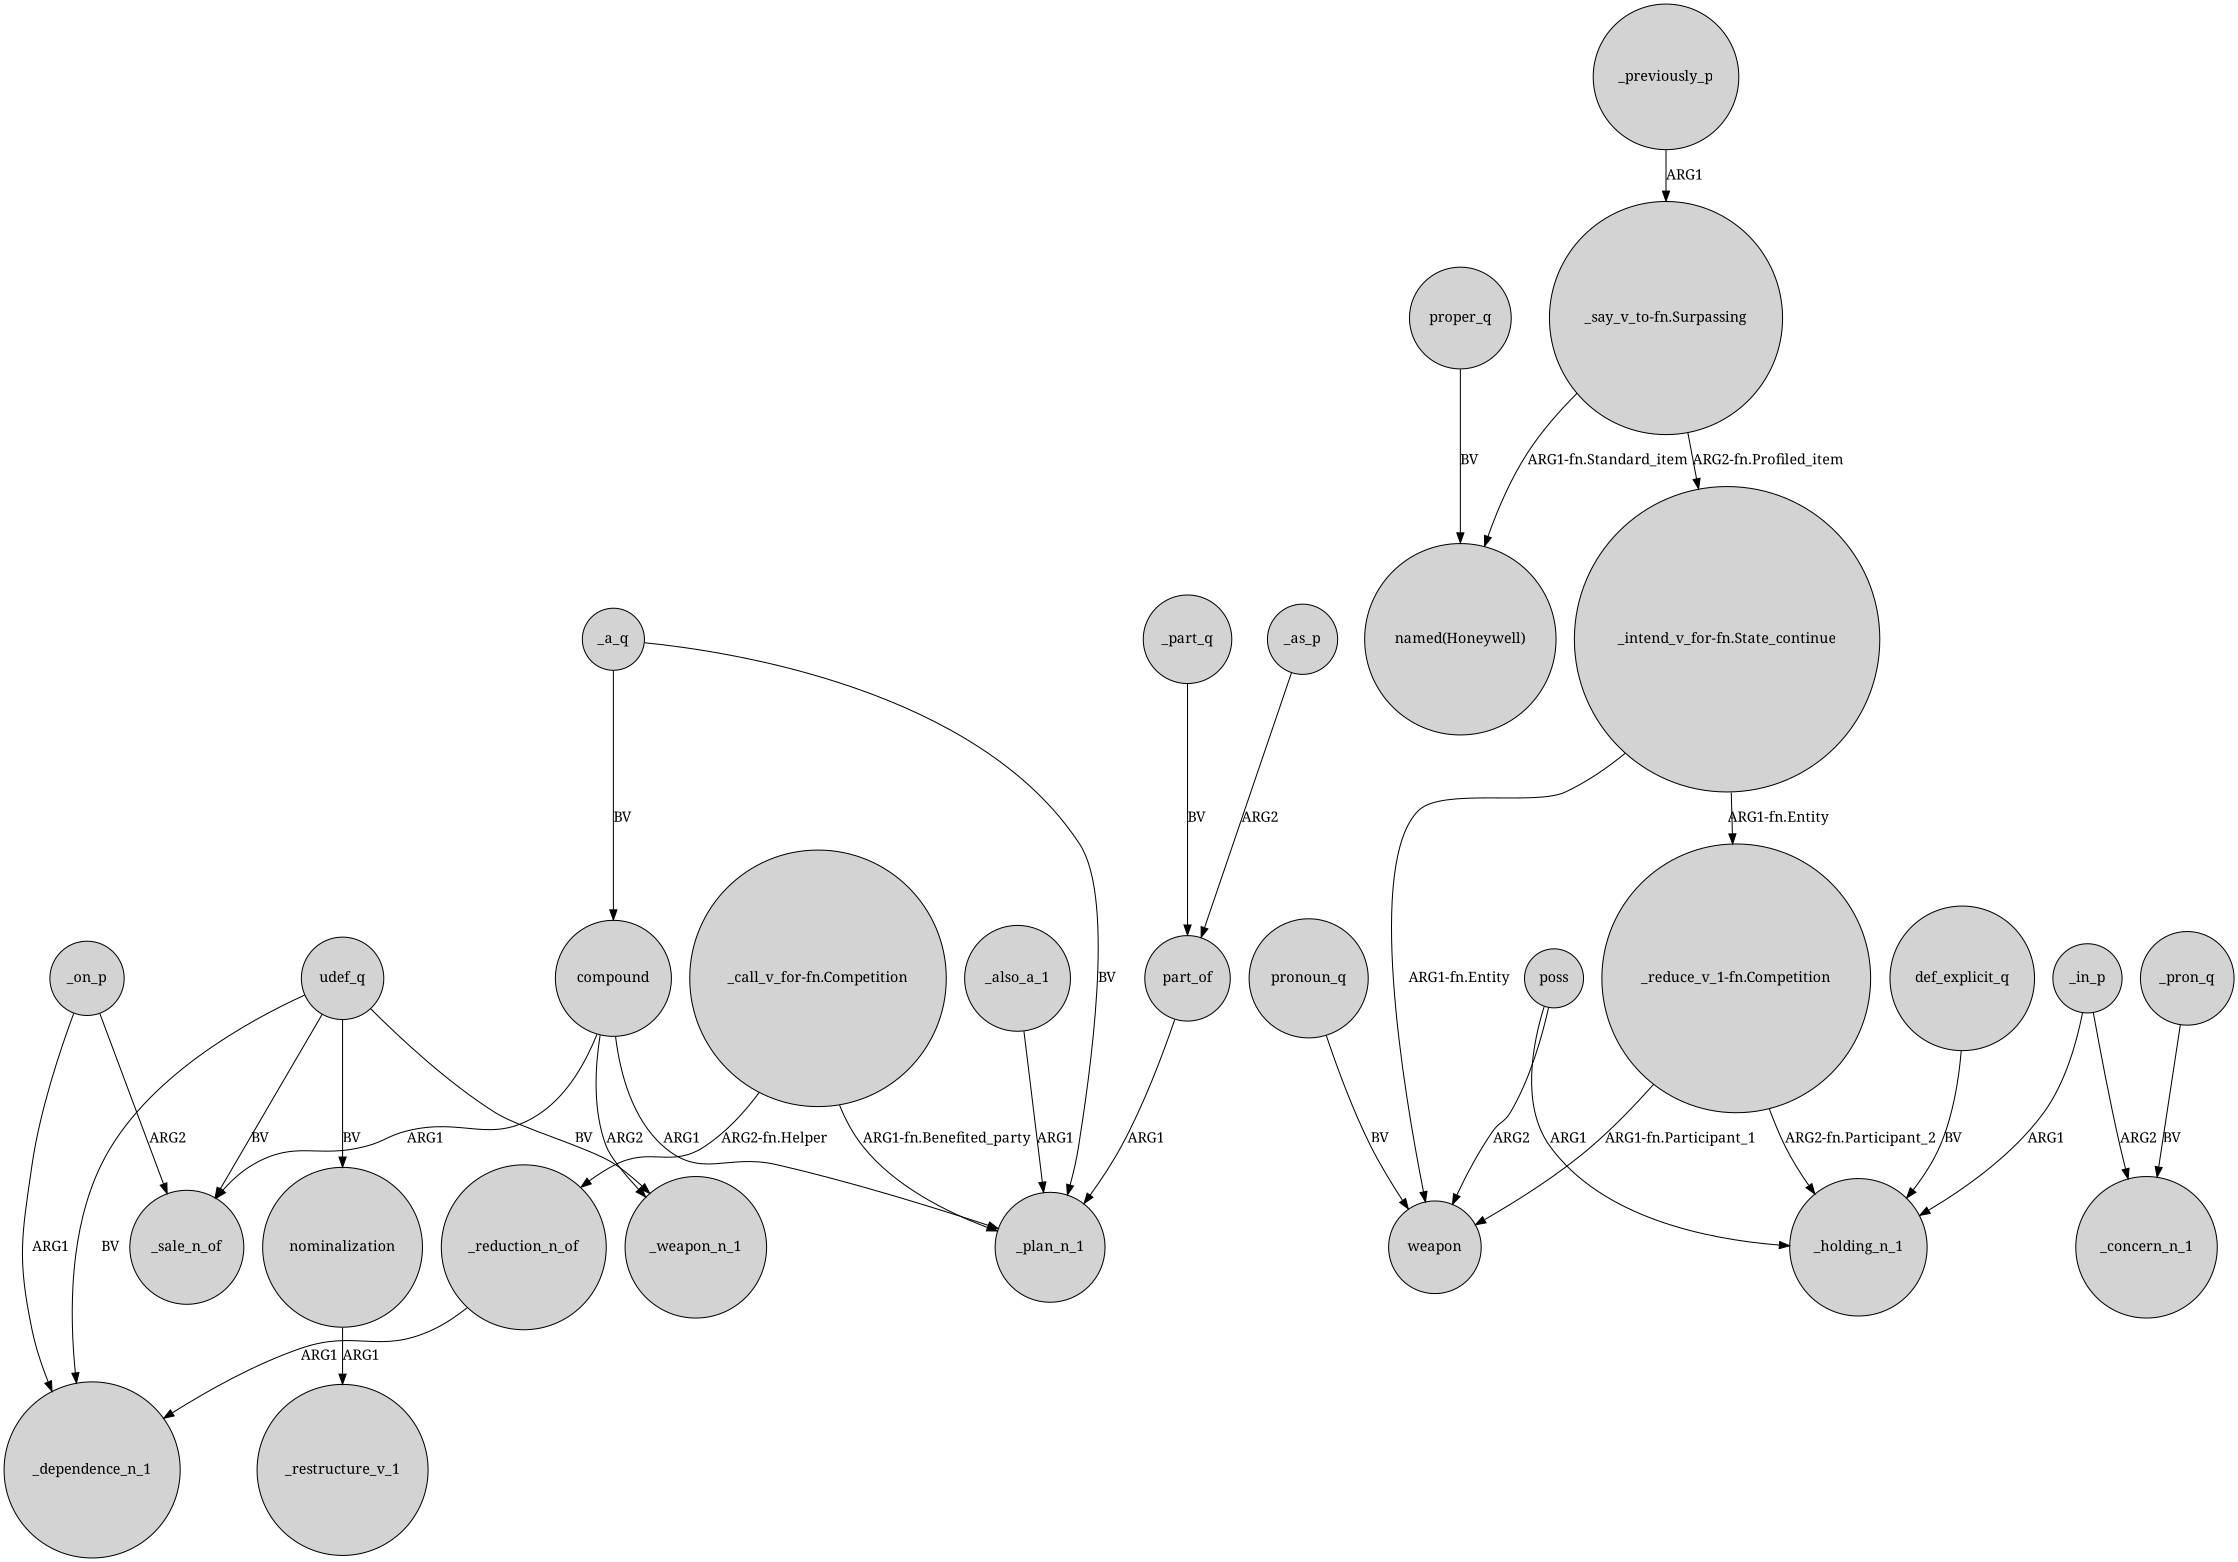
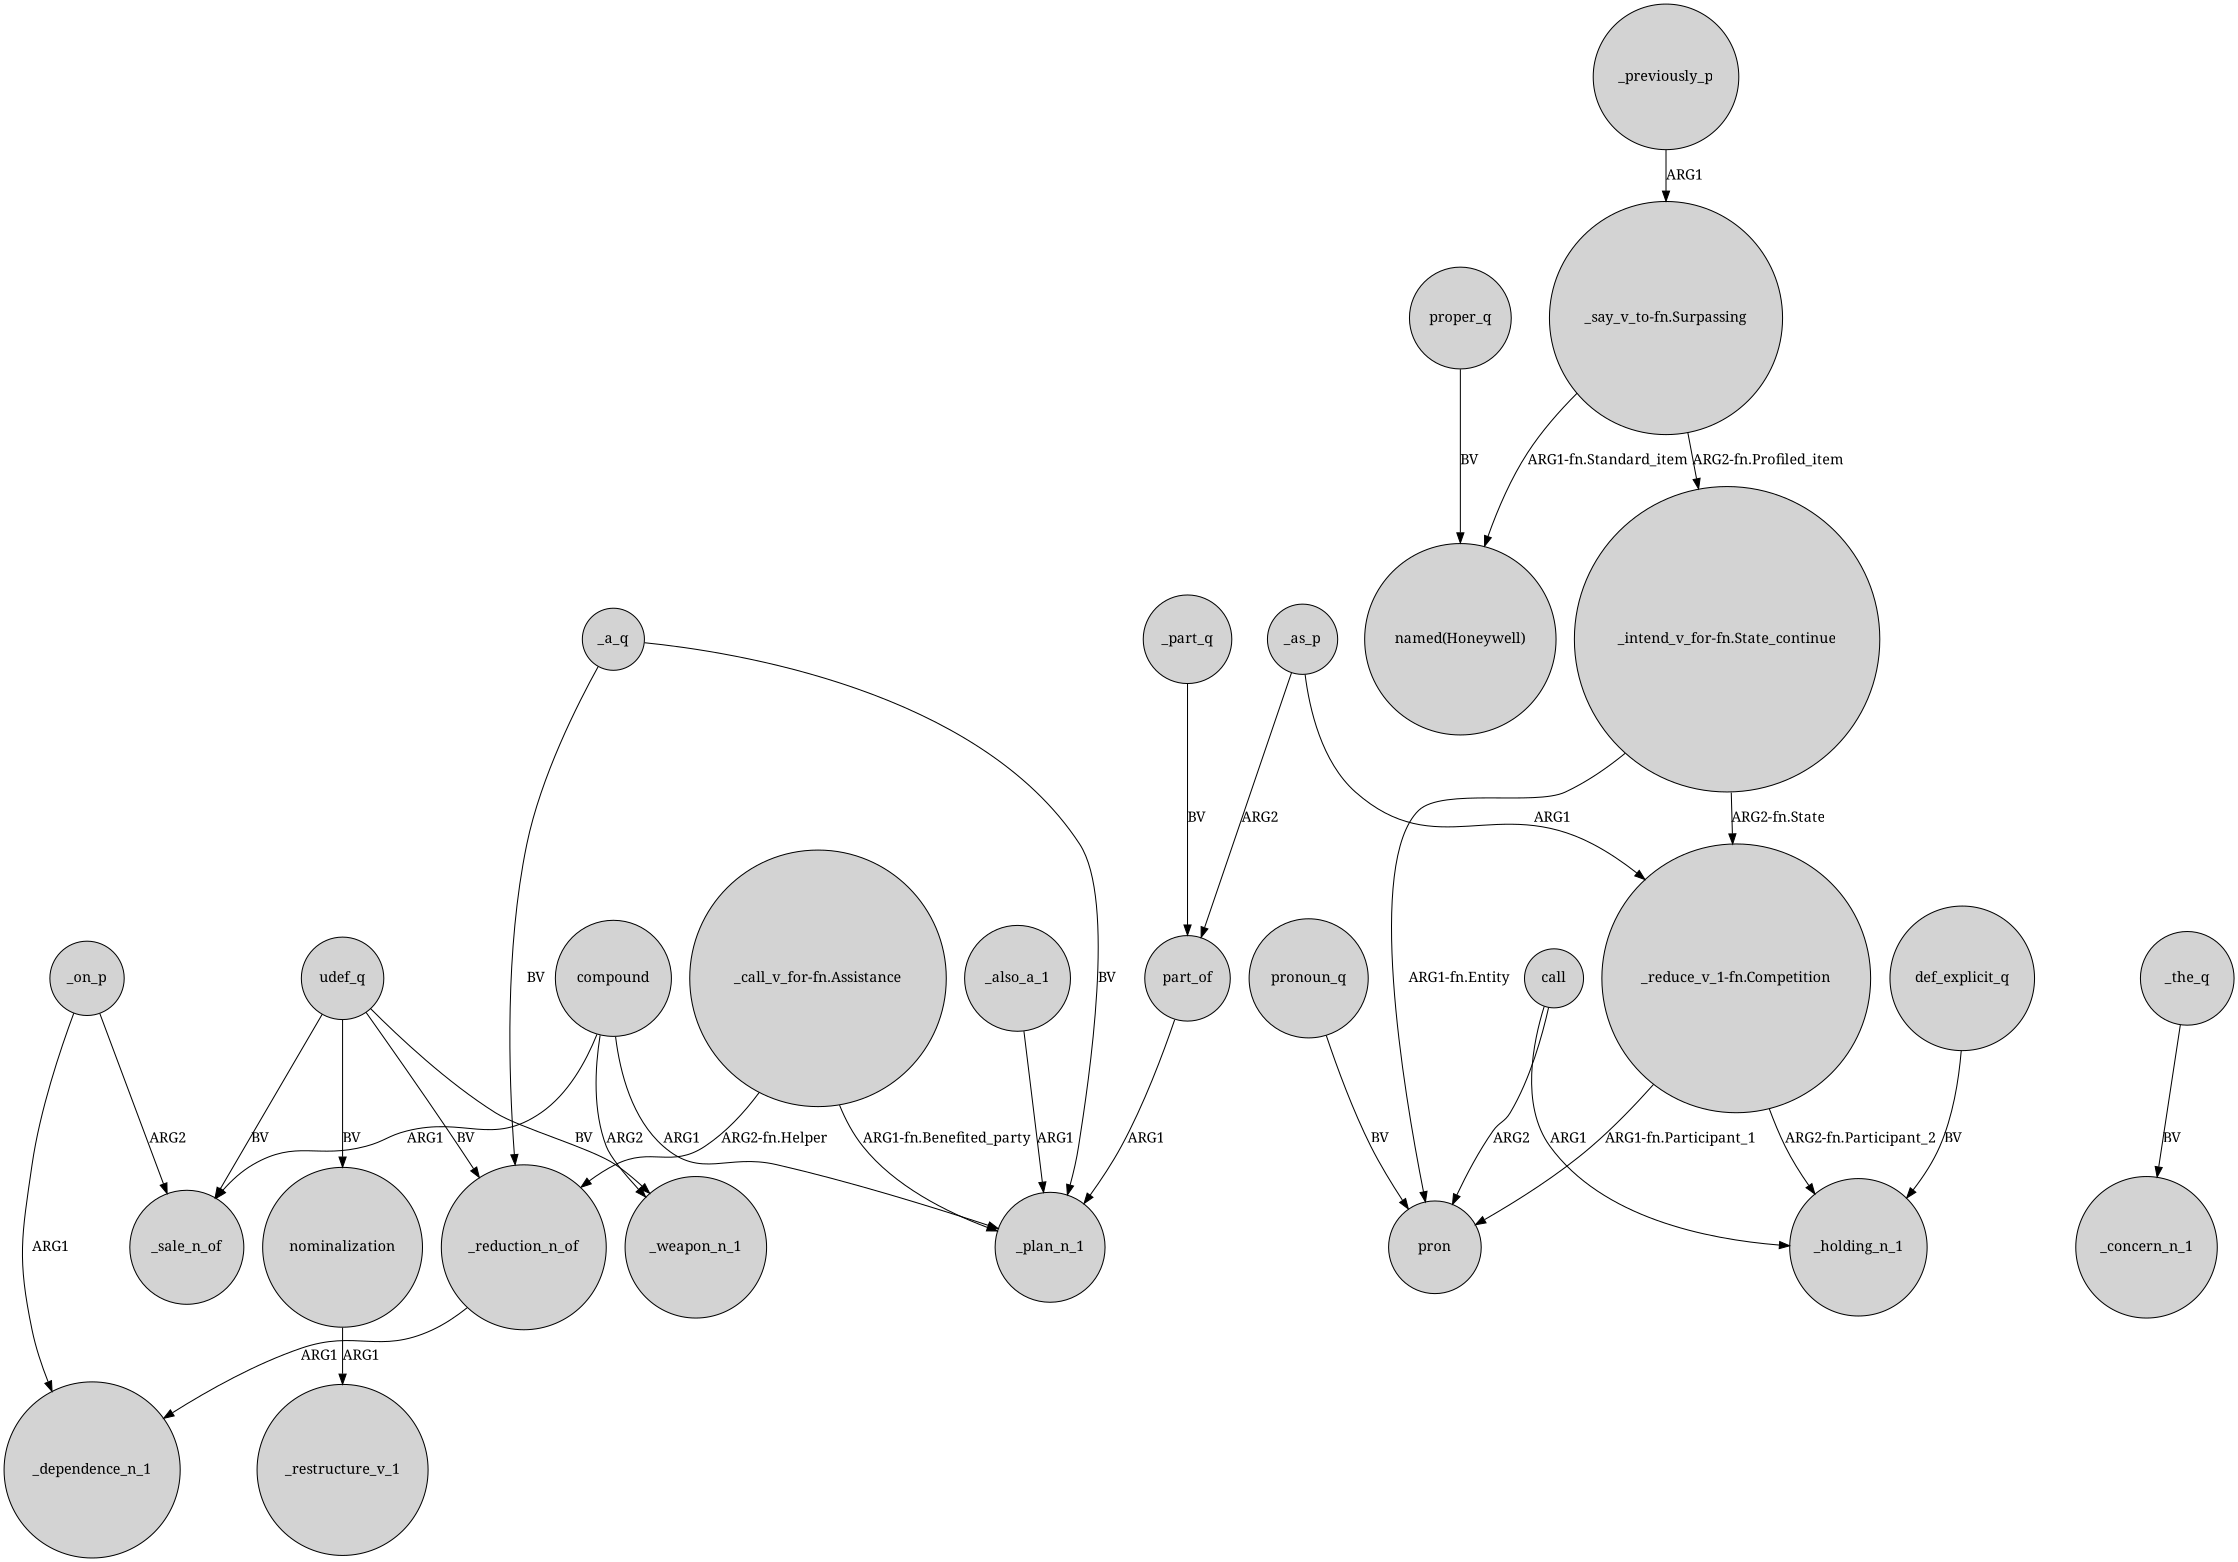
(613, 790) -> (518, 903)
(1779, 818) -> (1779, 818)
none -> (1433, 826)
(818, 978) -> (818, 978)
(1554, 978) -> (1554, 978)
(2088, 978) -> none
(2187, 978) -> (2187, 978)
(116, 1140) -> (420, 1090)
(1435, 1247) -> (1435, 1247)
